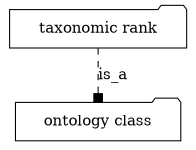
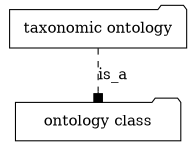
(98, 29) -> (98, 29)
